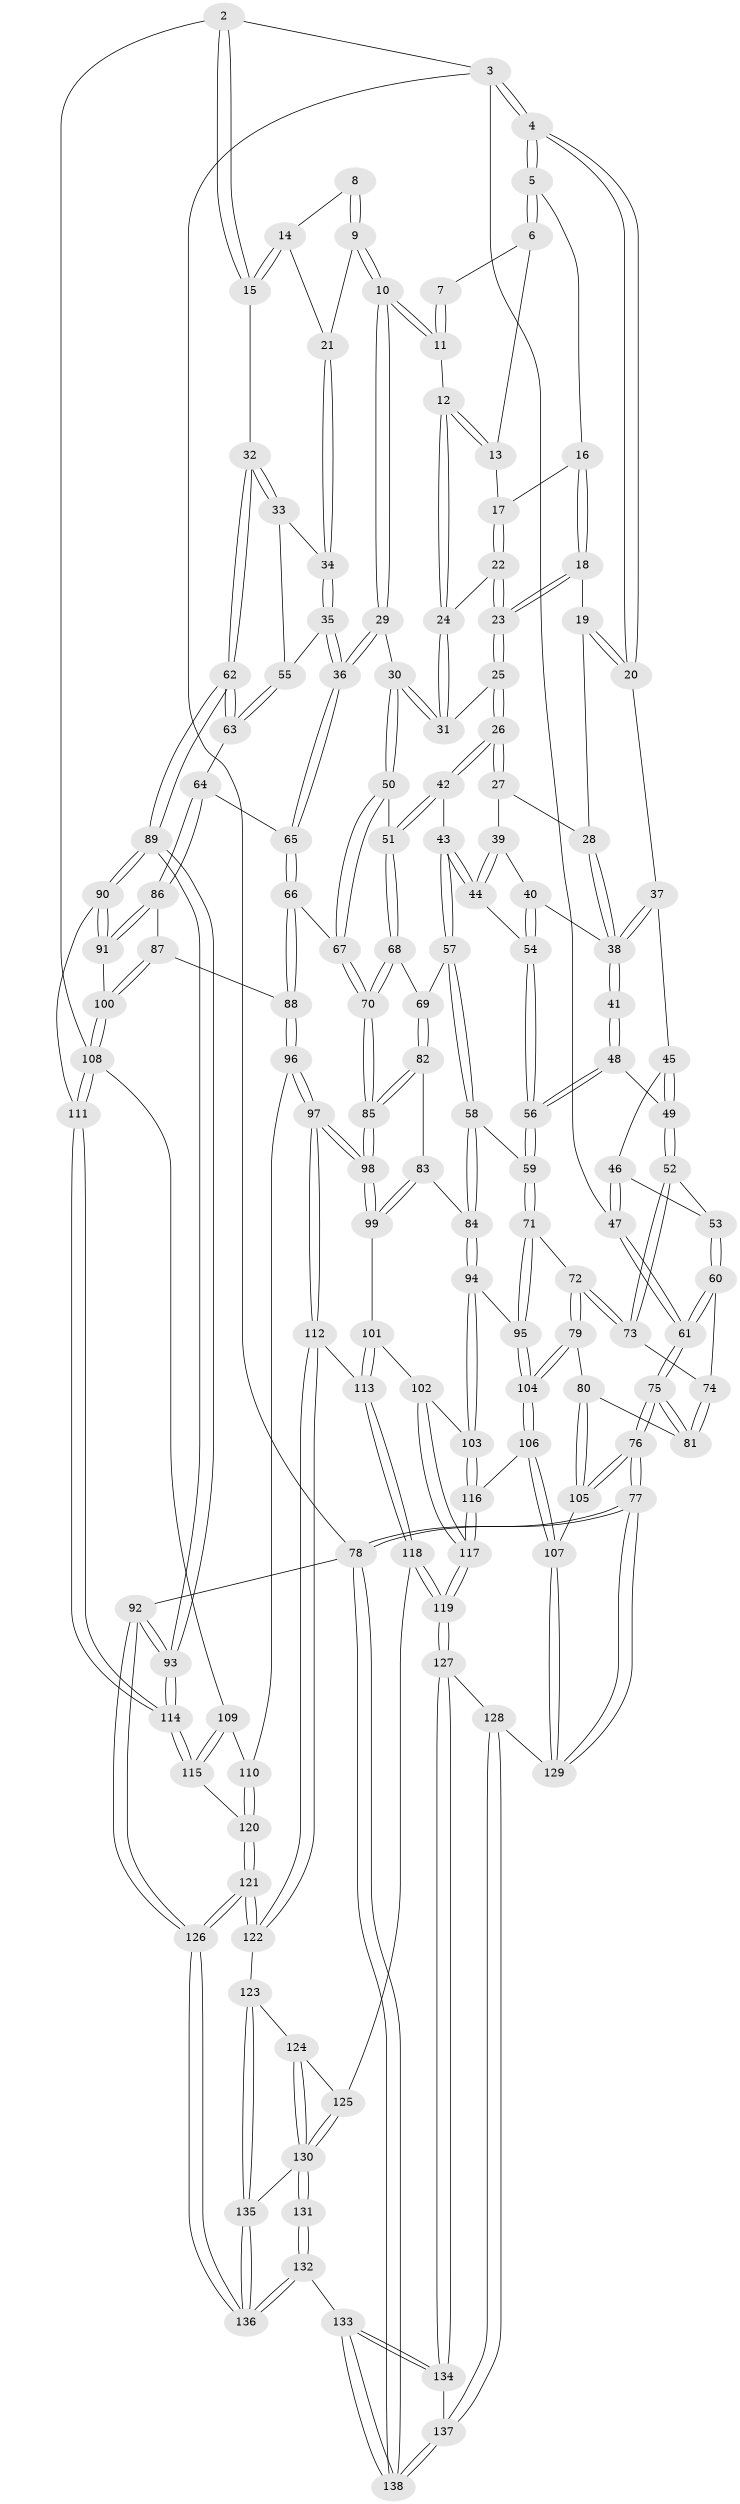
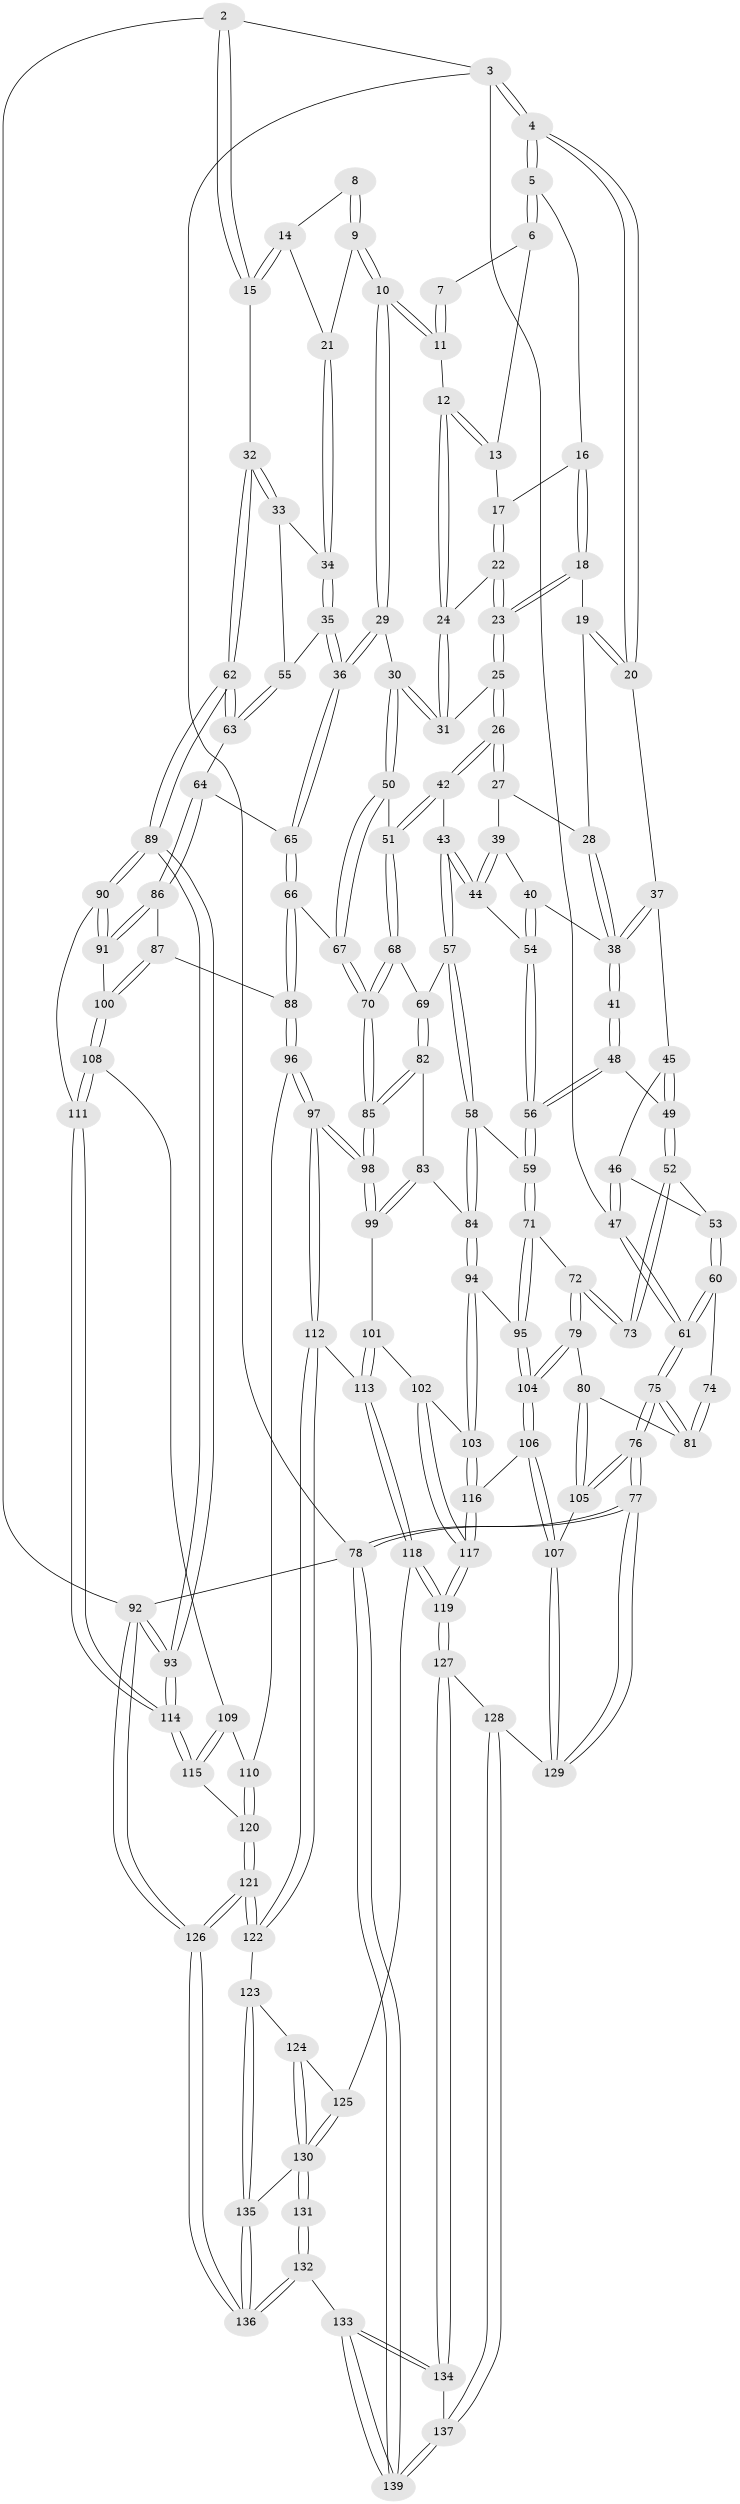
(61, 493) -> (3, 770)
(663, 1357) -> none
(393, 2487) -> (393, 2487)
